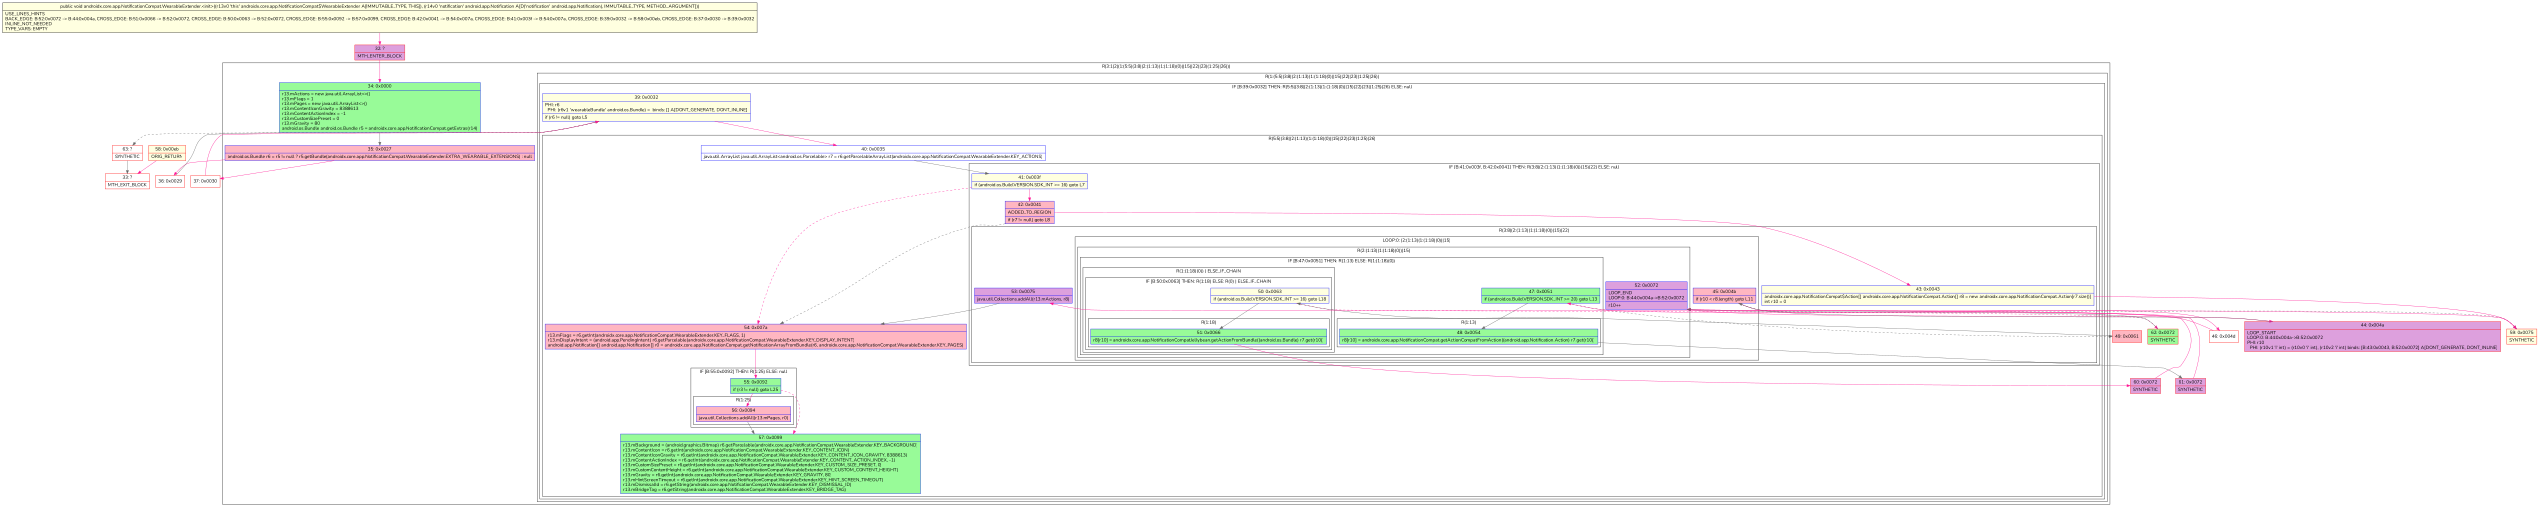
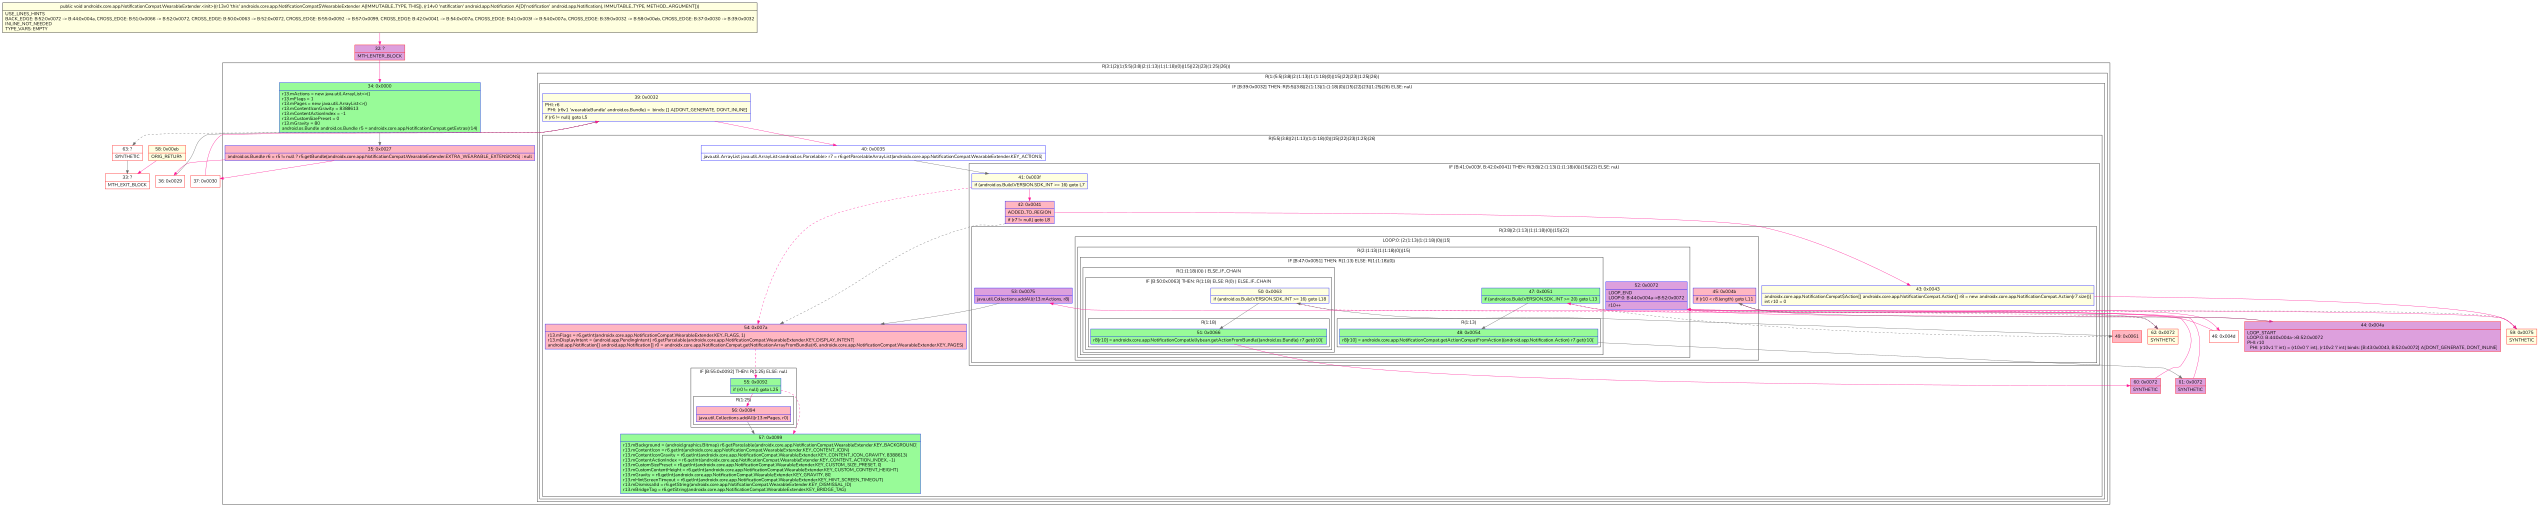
(1926, 312) -> (1923, 312)
(2163, 337) -> (2163, 337)
(756, 362) -> (756, 362)
(756, 390) -> (756, 390)
